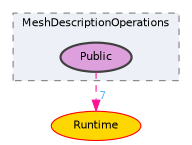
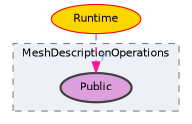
(96, 87) -> (96, 51)
